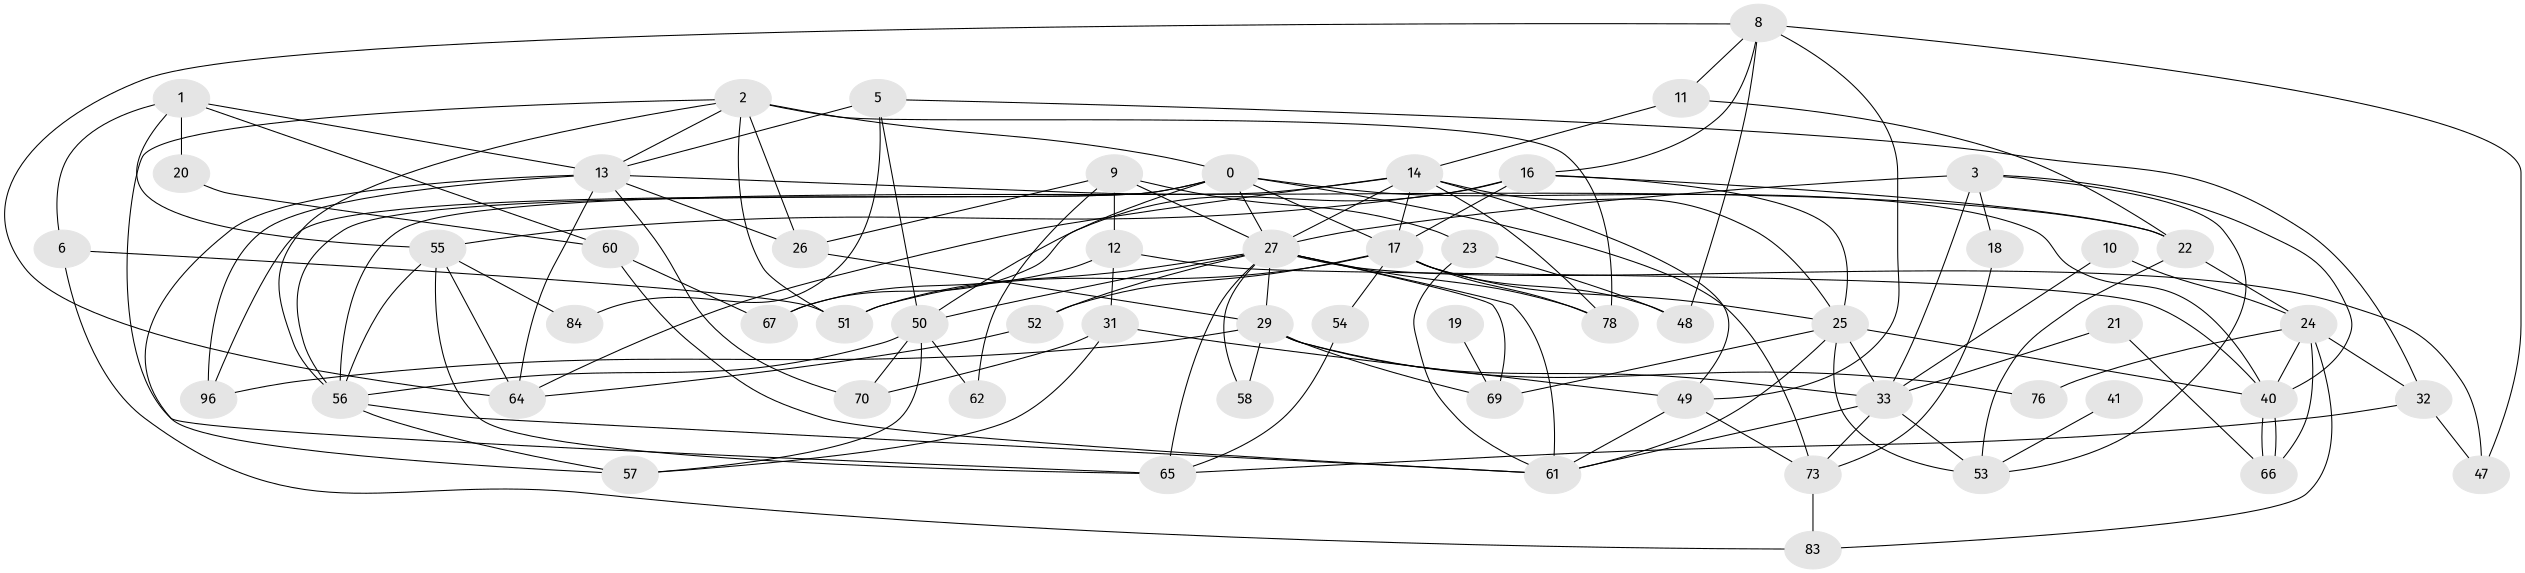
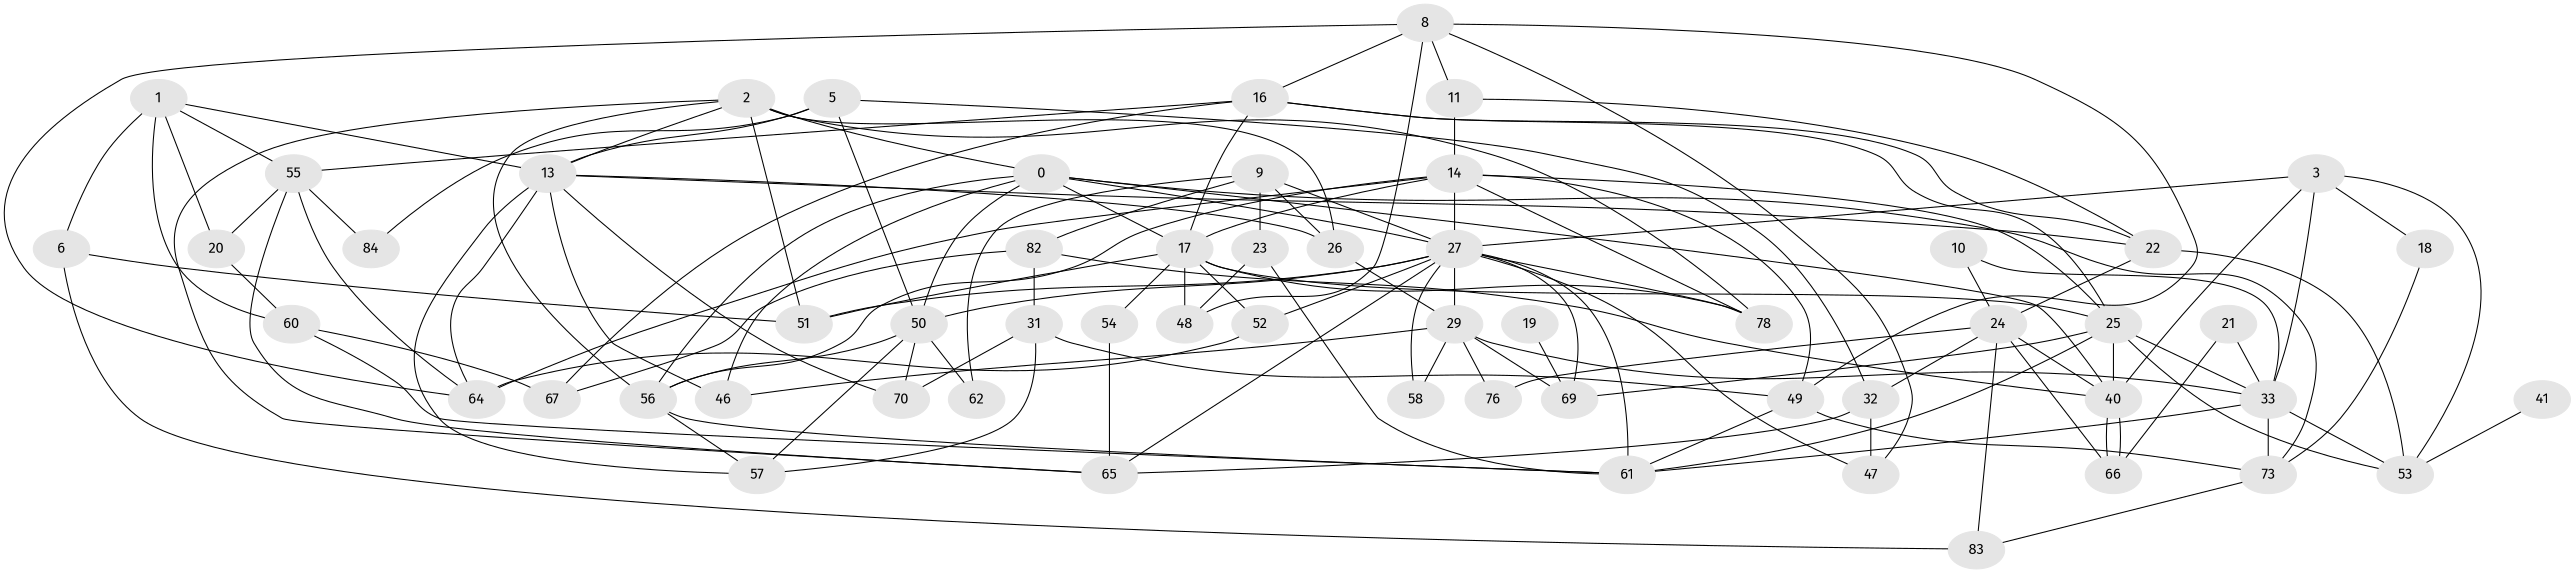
(1114, 249) -> (1034, 249)
(376, 317) -> (255, 211)
(209, 400) -> (724, 400)
